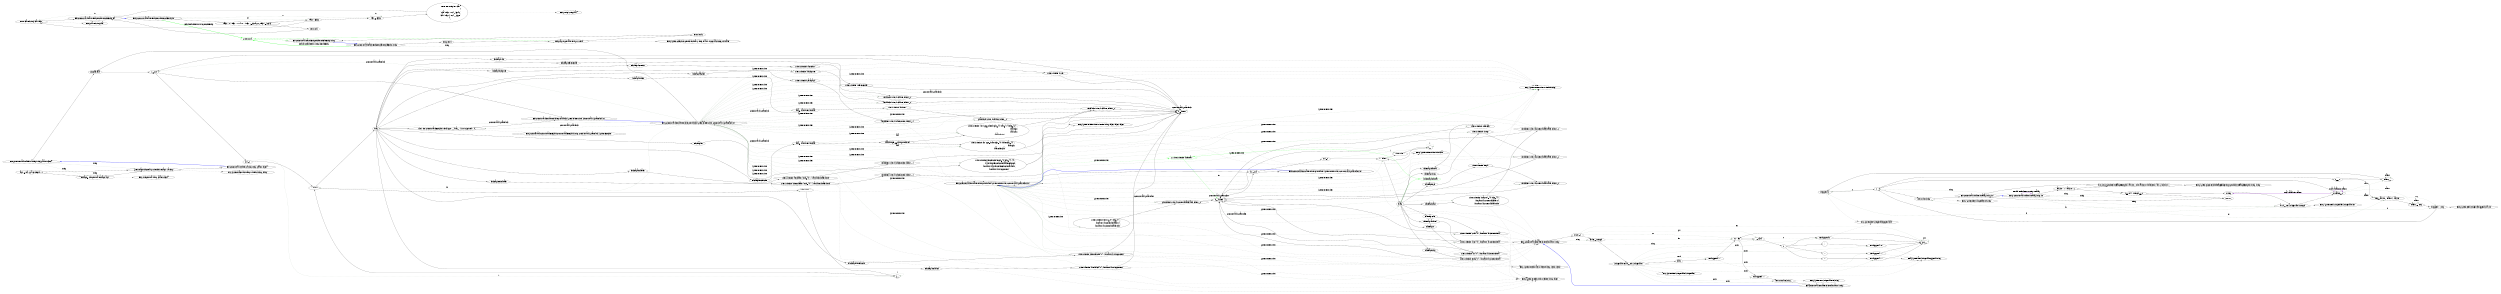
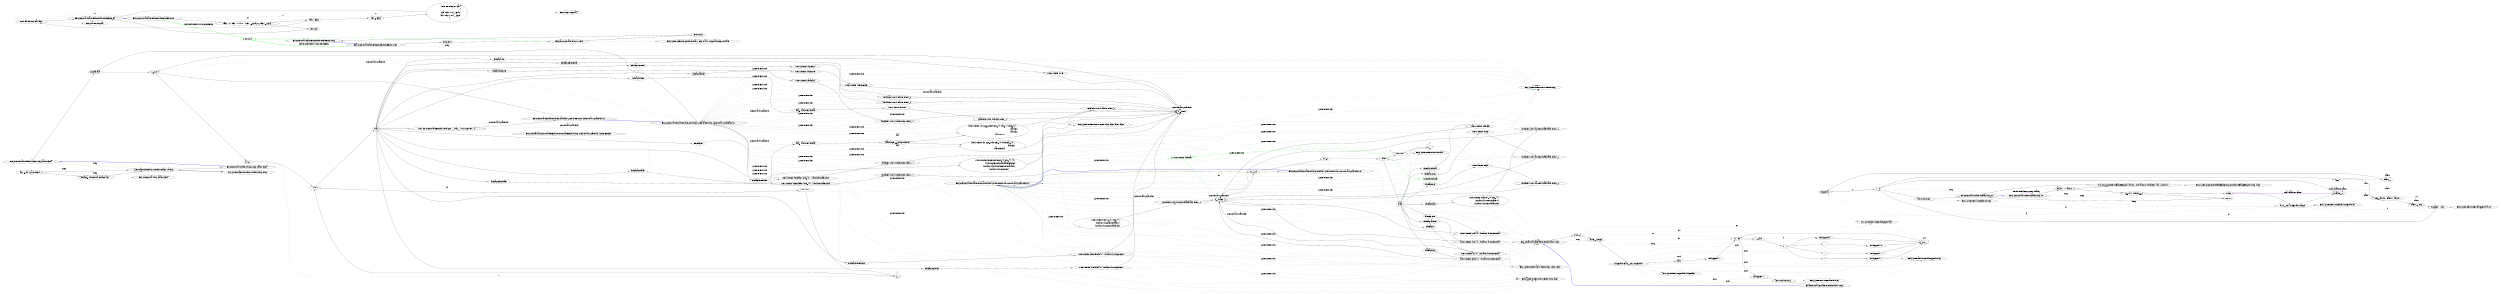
(200, 171) -> (200, 171)
